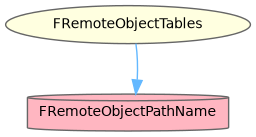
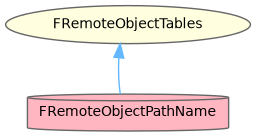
(137, 62) -> (119, 76)
